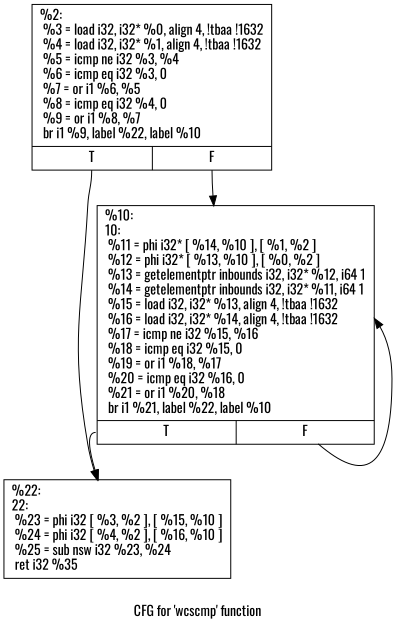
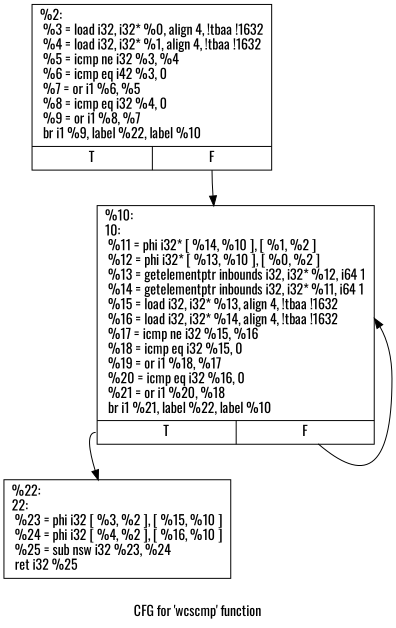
(104, 75) -> (104, 75)
(79, 321) -> none
(45, 566) -> (45, 566)
